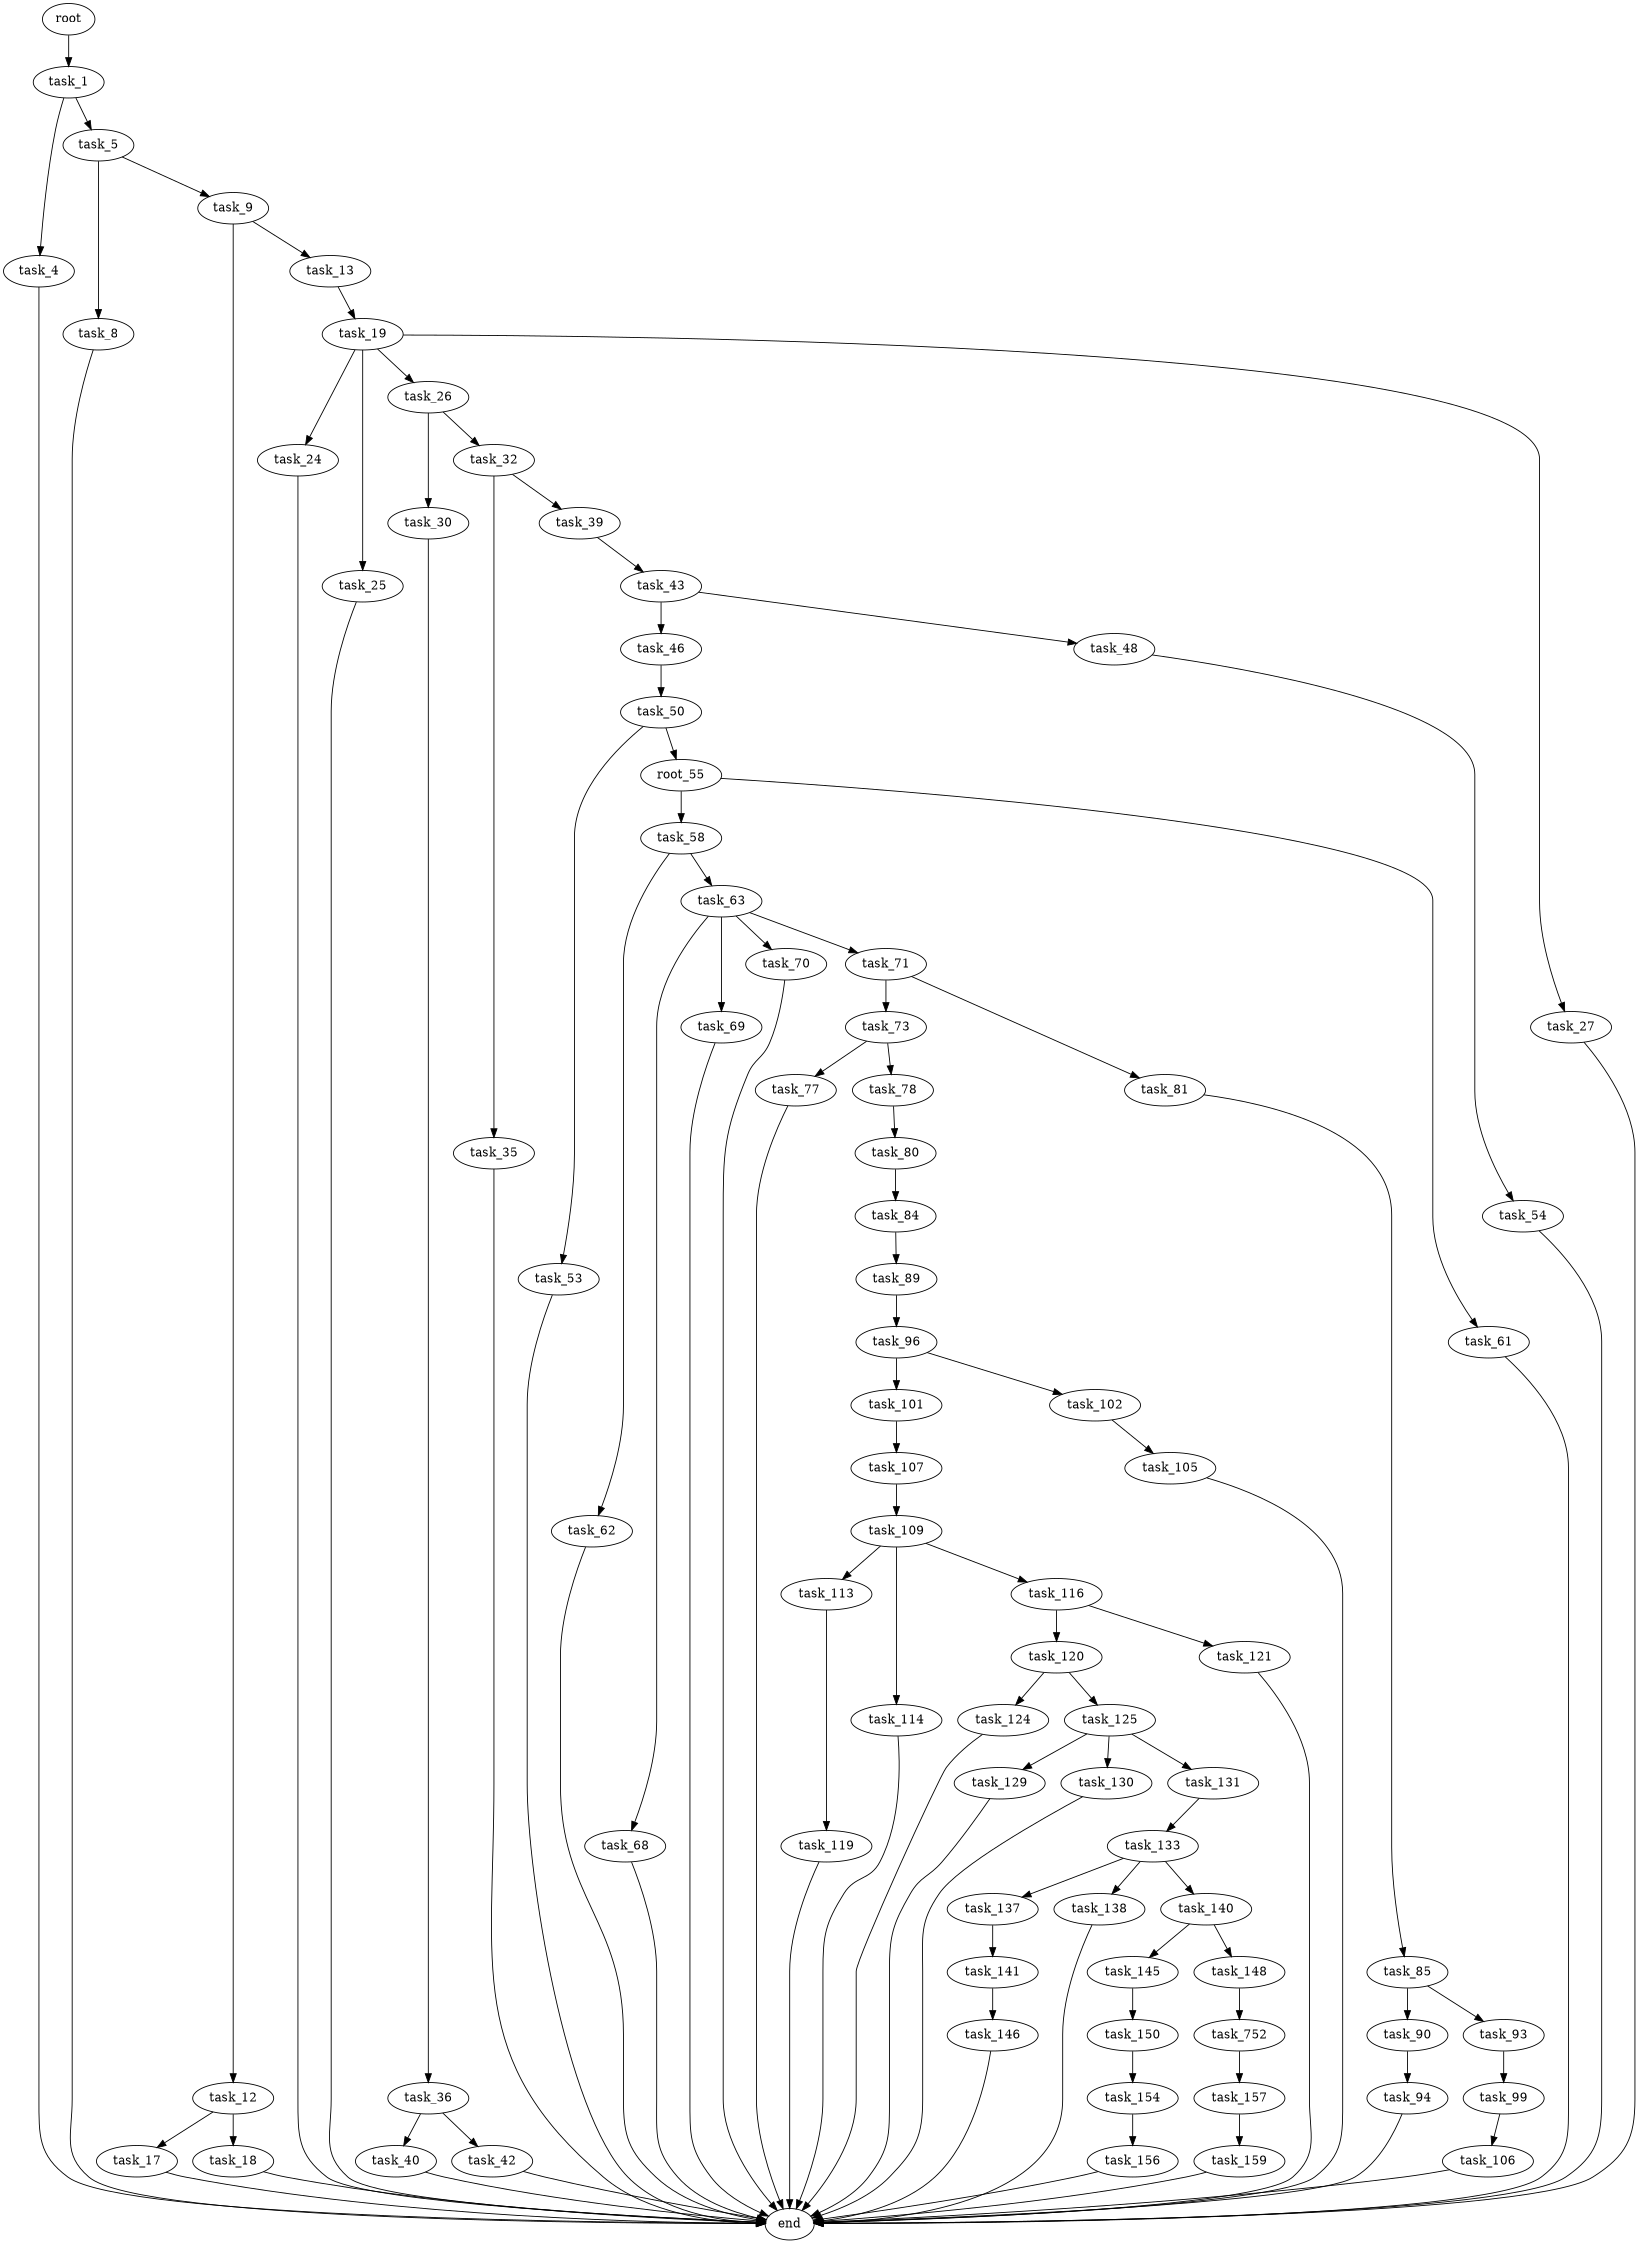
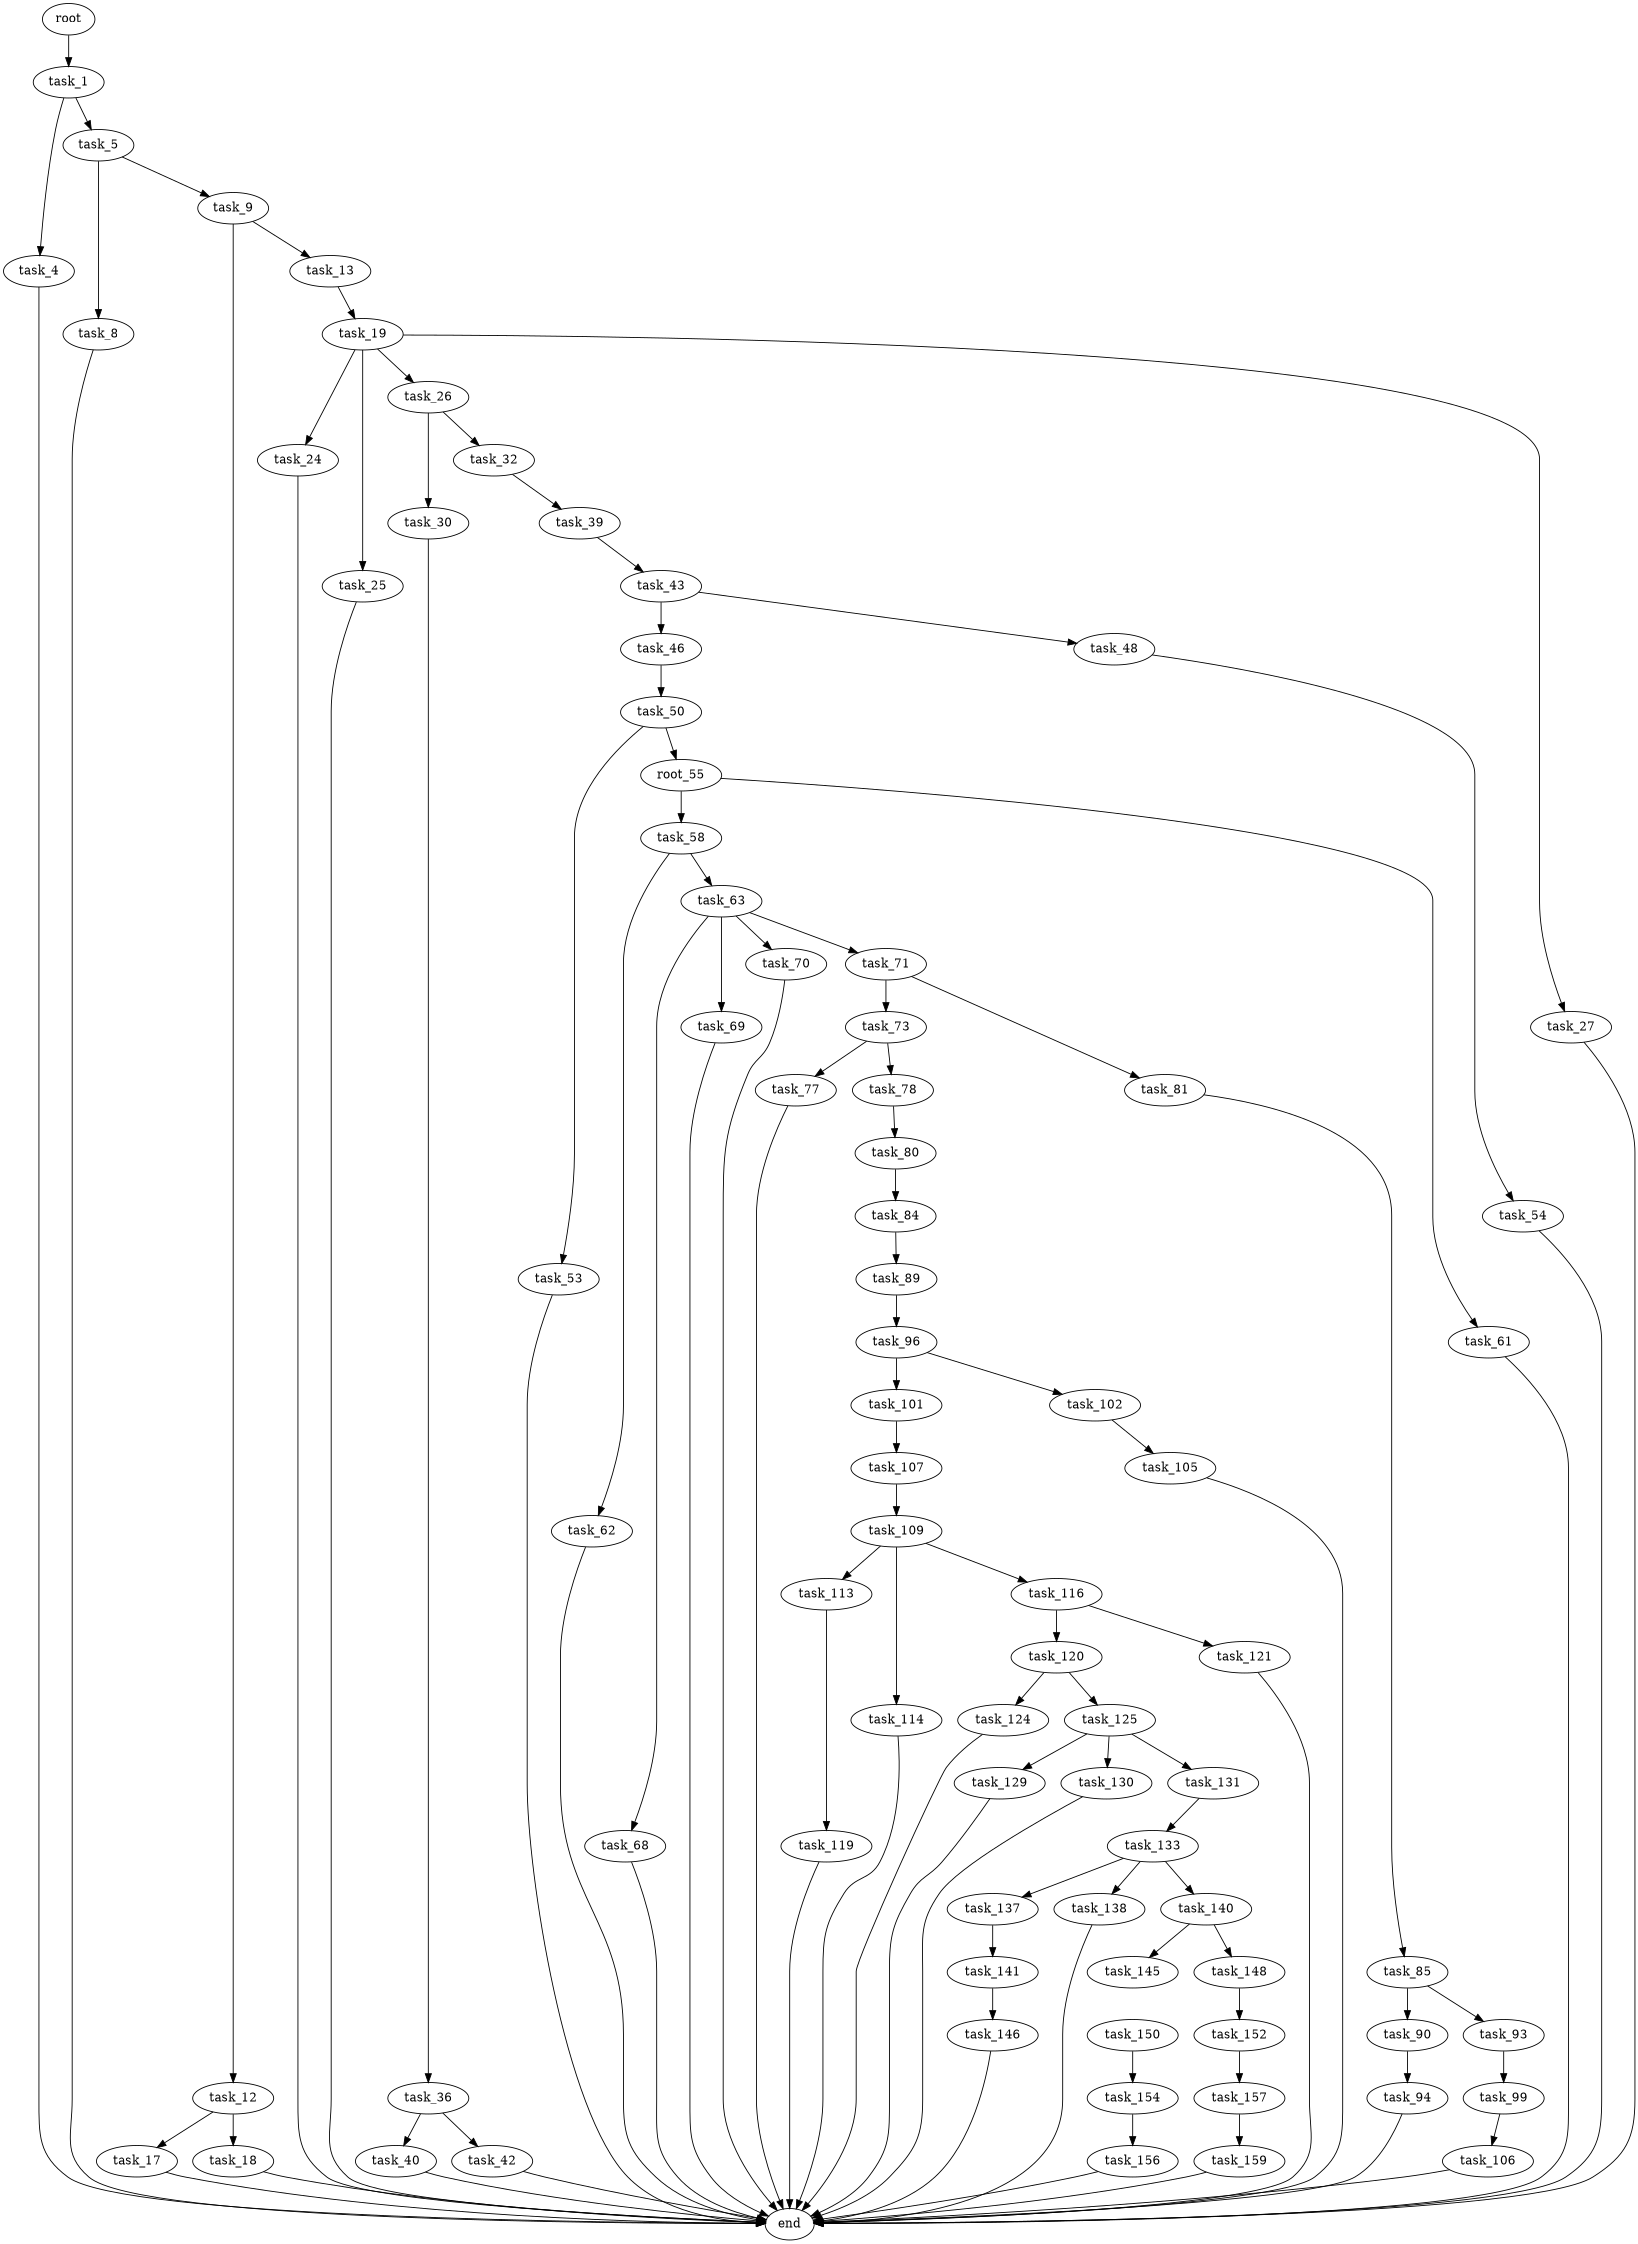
(494, 1153) -> none
(1133, 1999) -> none
(1239, 2035) -> (1239, 2035)
